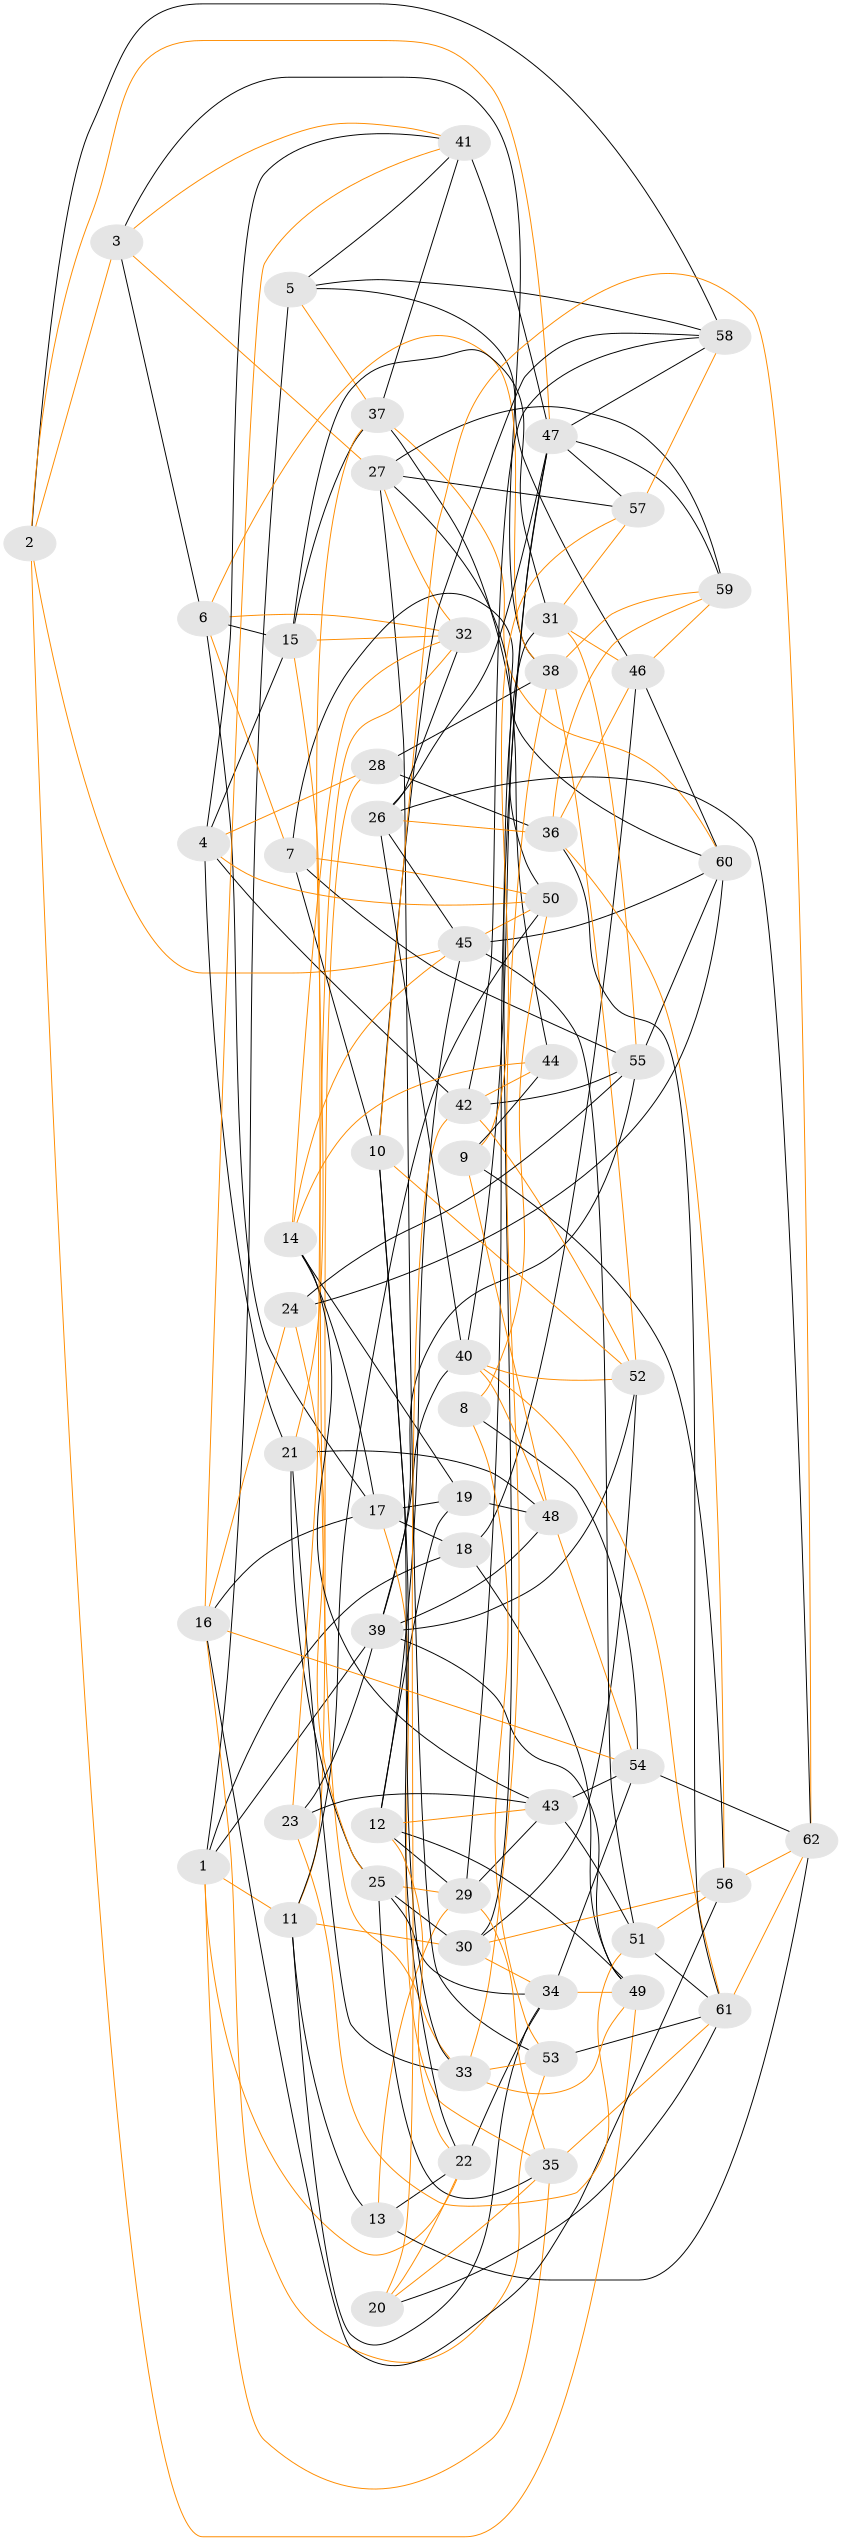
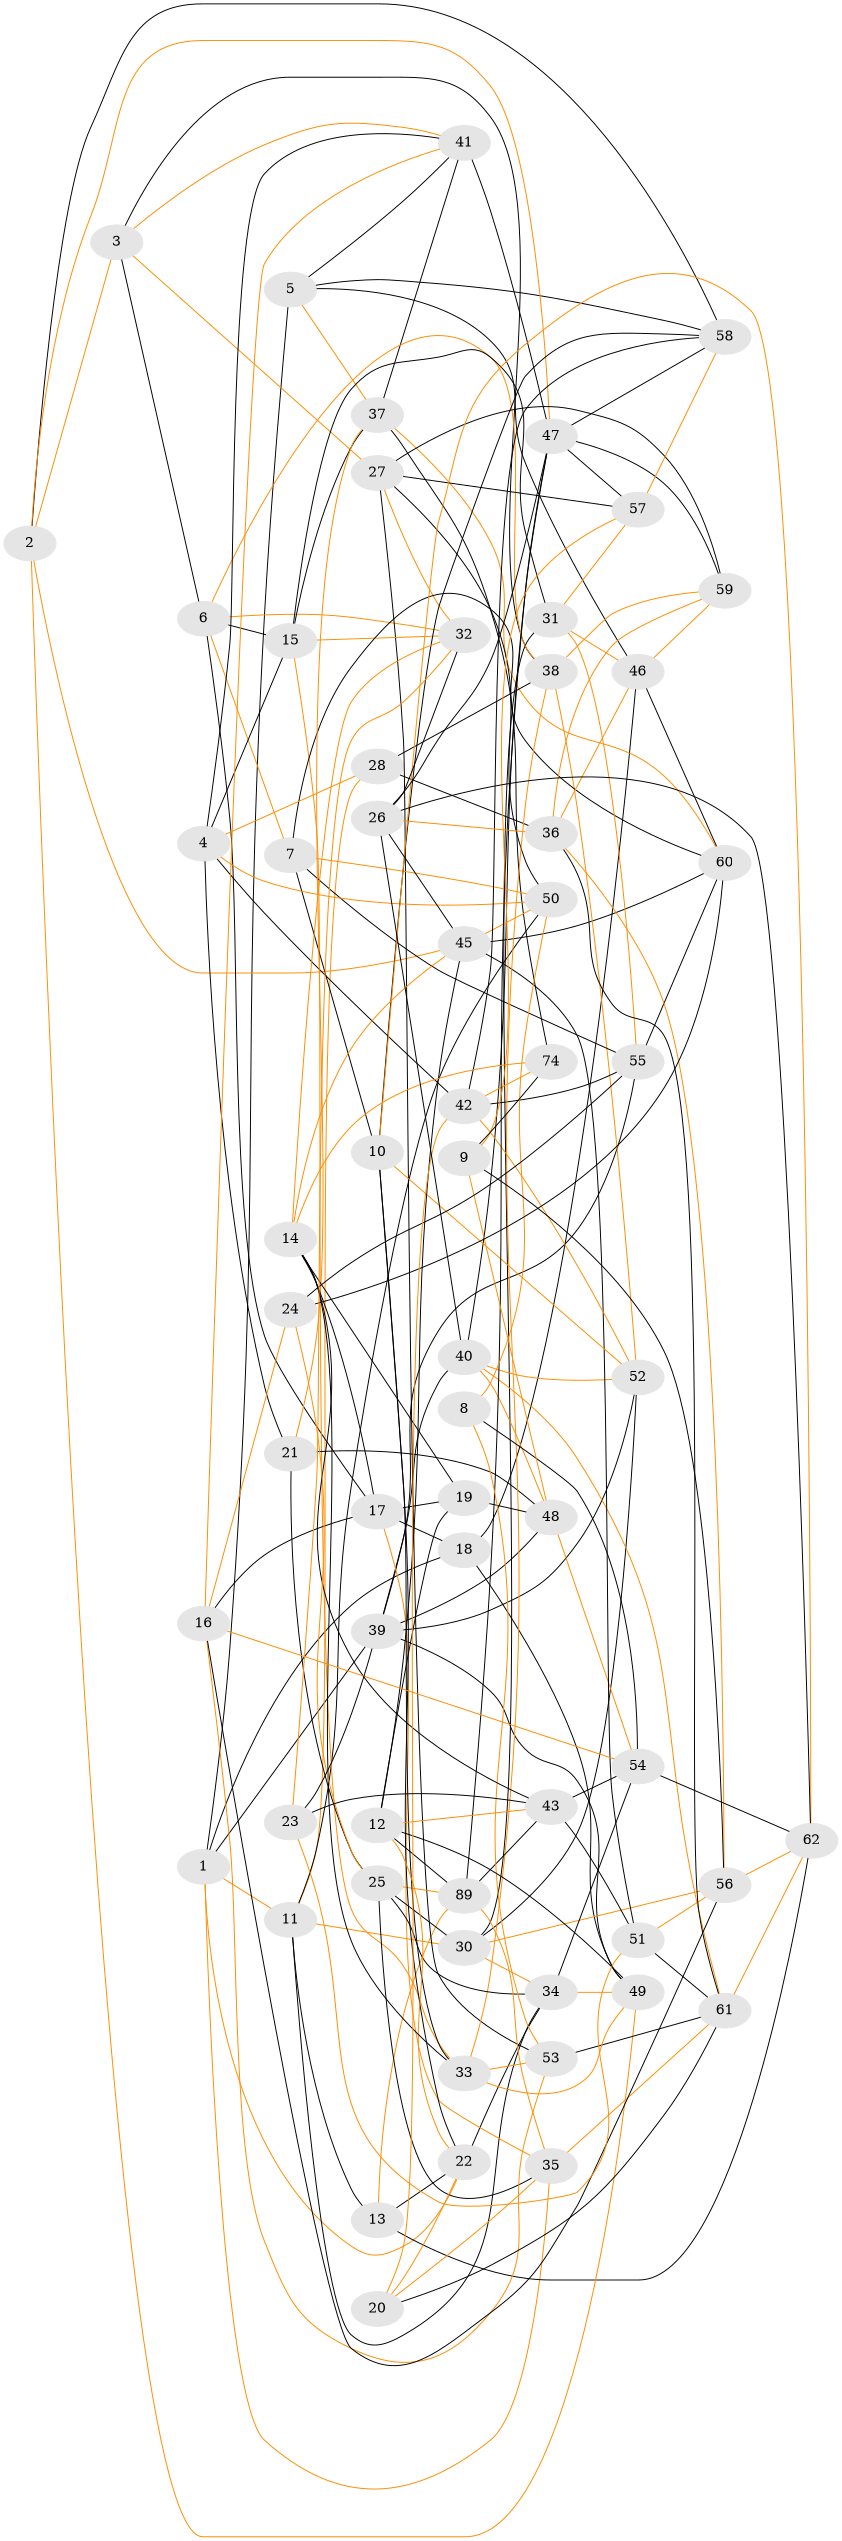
(551, 1062) -> (551, 1062)
(326, 1848) -> (331, 1505)
(464, 1896) -> (464, 1896)
